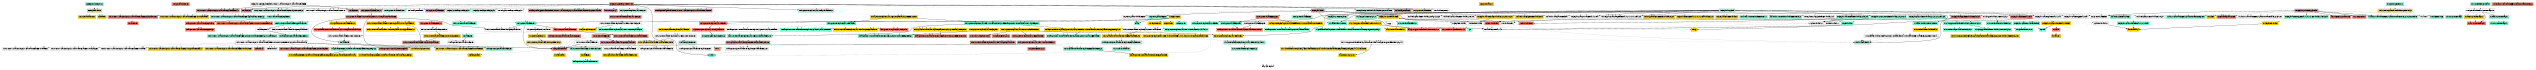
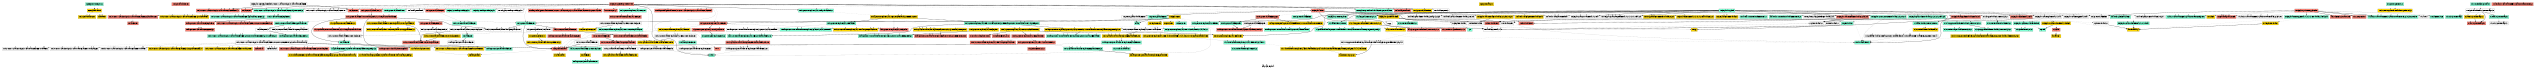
none -> (1780, 12)
(1853, 17) -> (1853, 17)
(2499, 23) -> (2499, 23)
none -> (466, 30)
